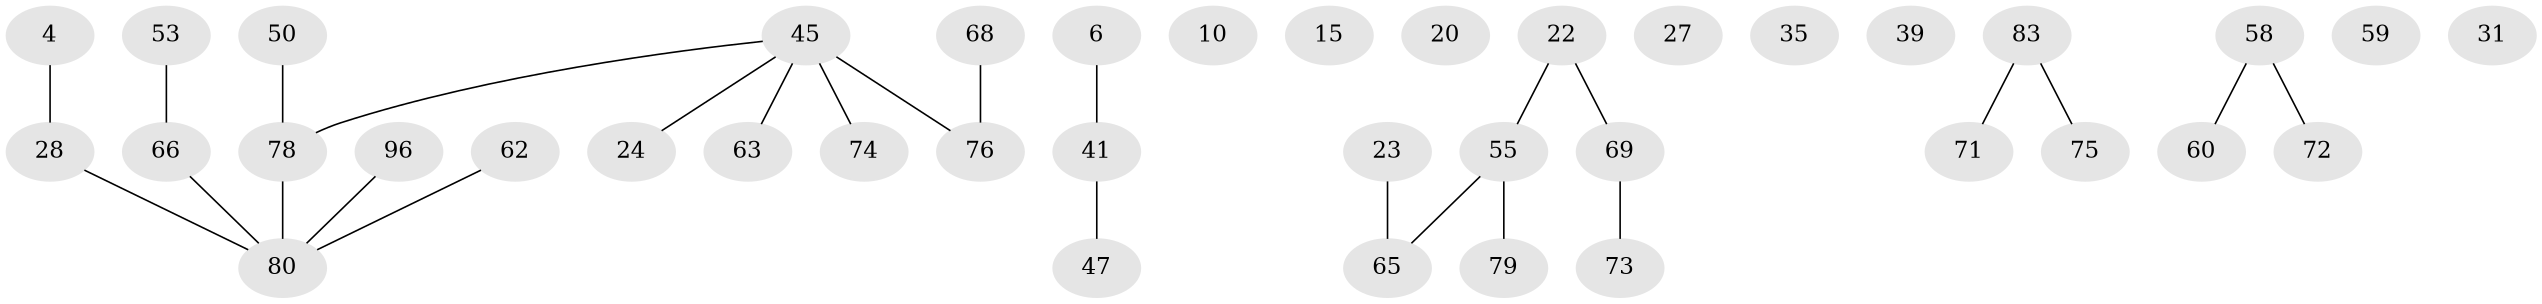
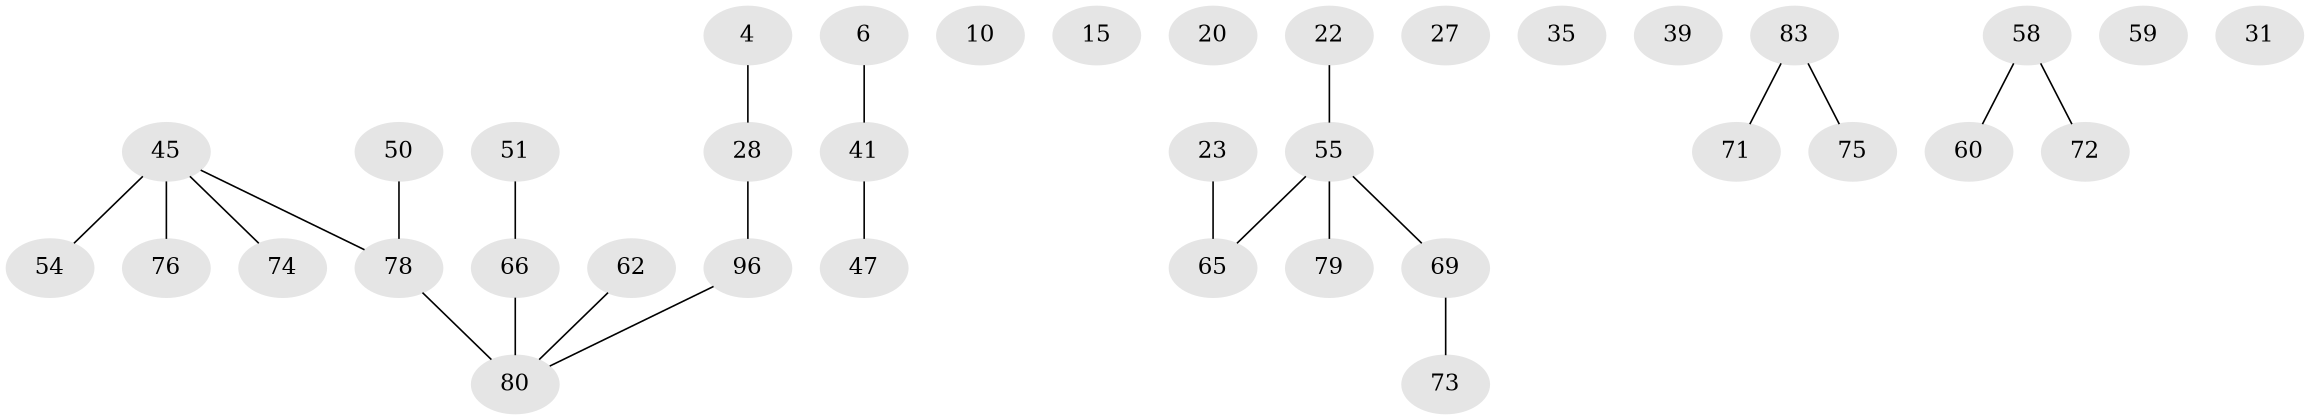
(166, 36) -> (515, 152)
(980, 36) -> none
(1591, 94) -> (1387, 210)
(632, 152) -> (50, 268)
(748, 152) -> none
(166, 210) -> (748, 210)
